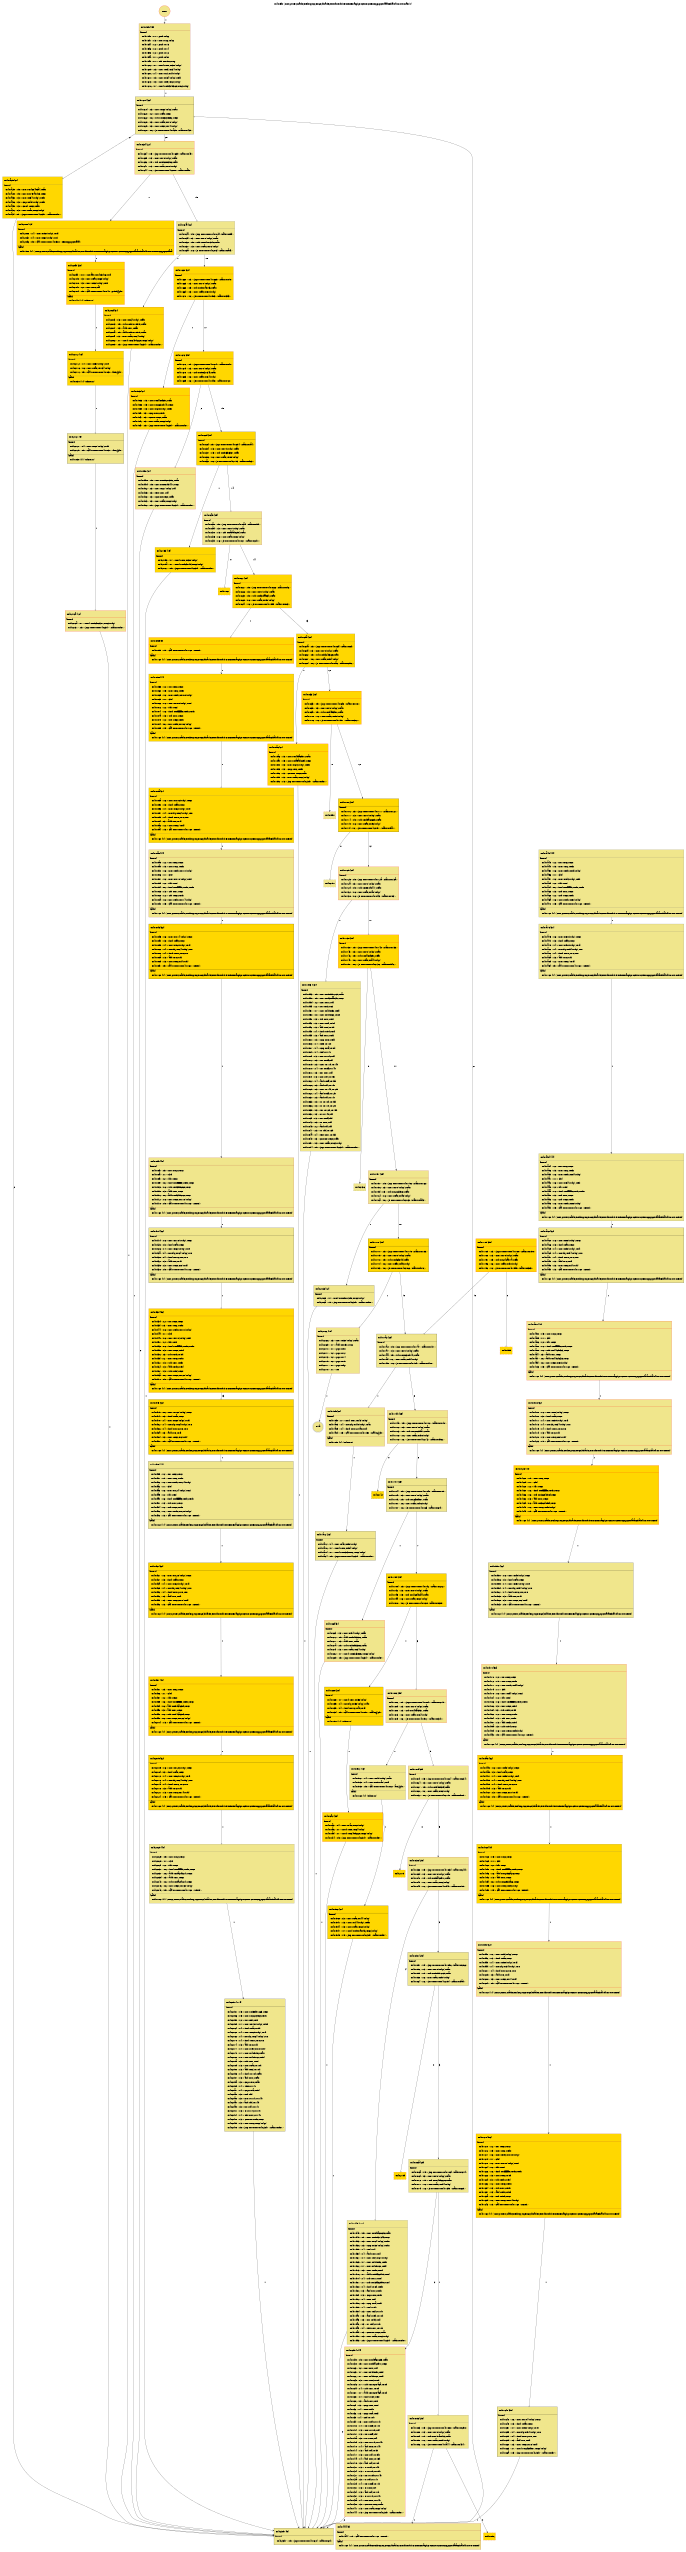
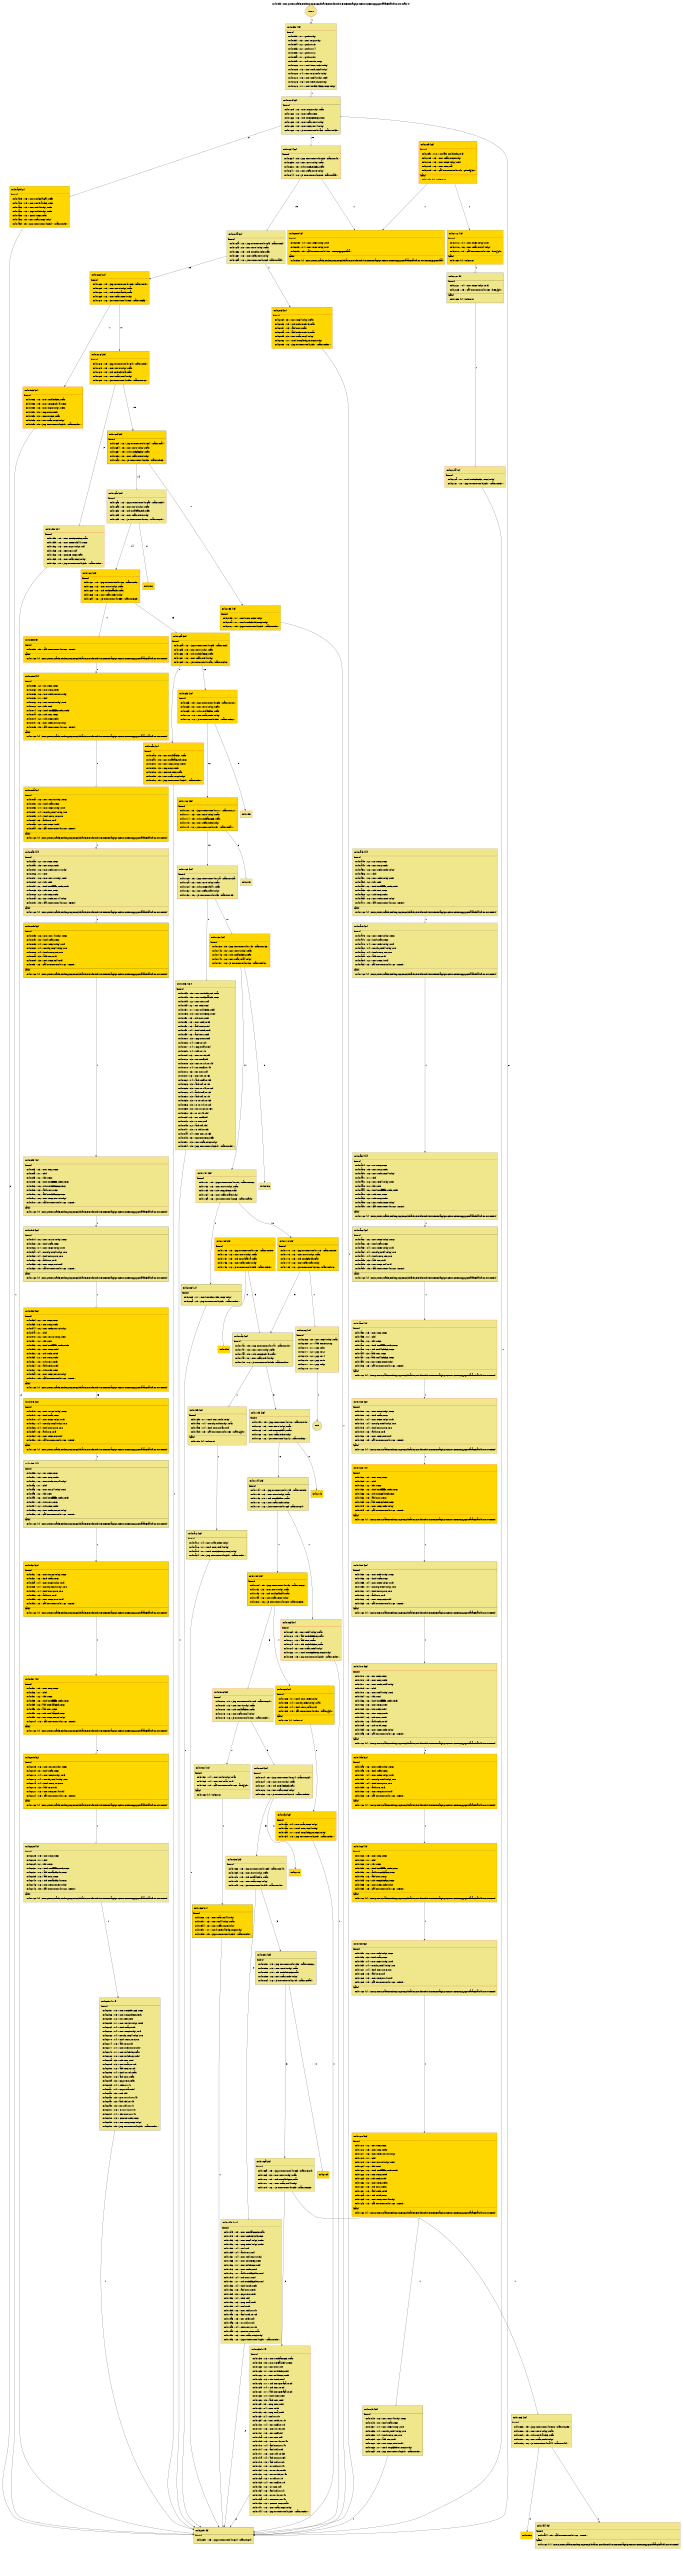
(95, 258) -> (405, 206)
(318, 1427) -> (317, 1426)
